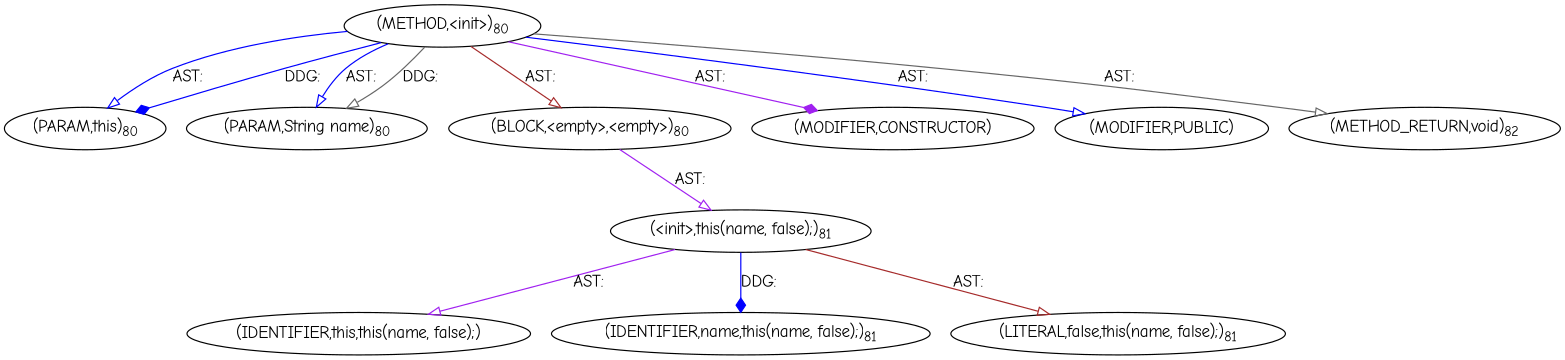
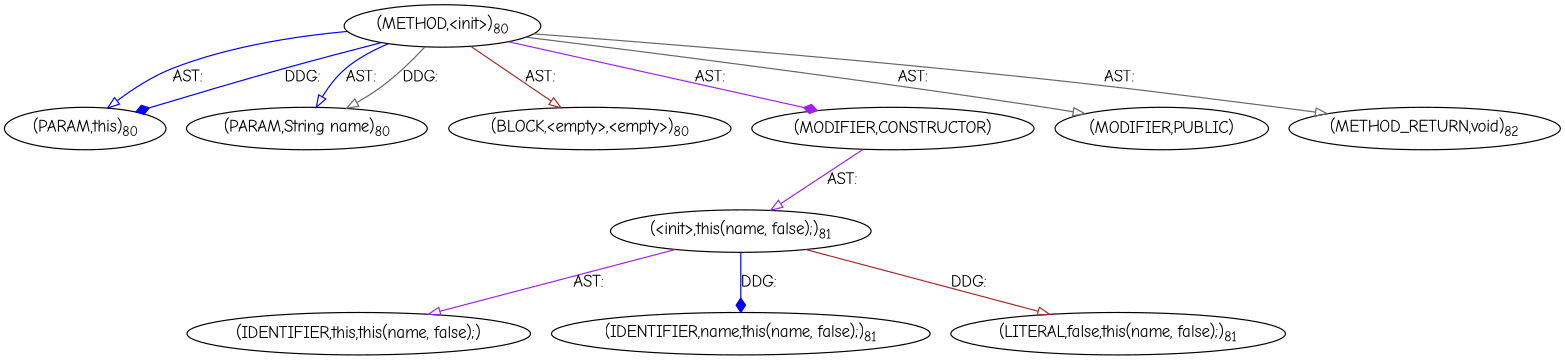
(800, 72) -> (800, 72)
(660, 176) -> (822, 176)
(971, 282) -> (971, 282)
